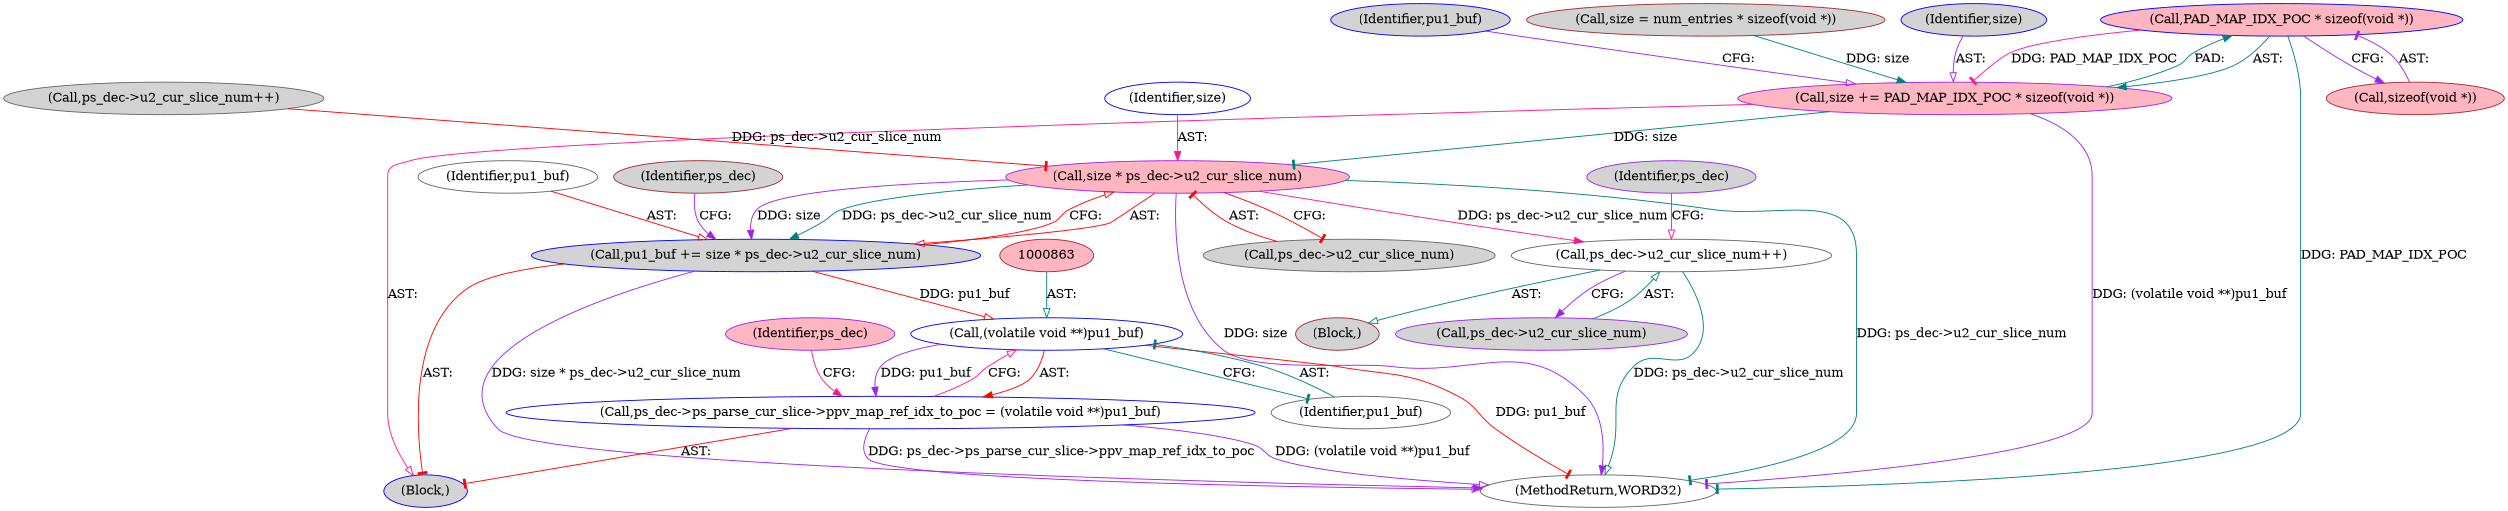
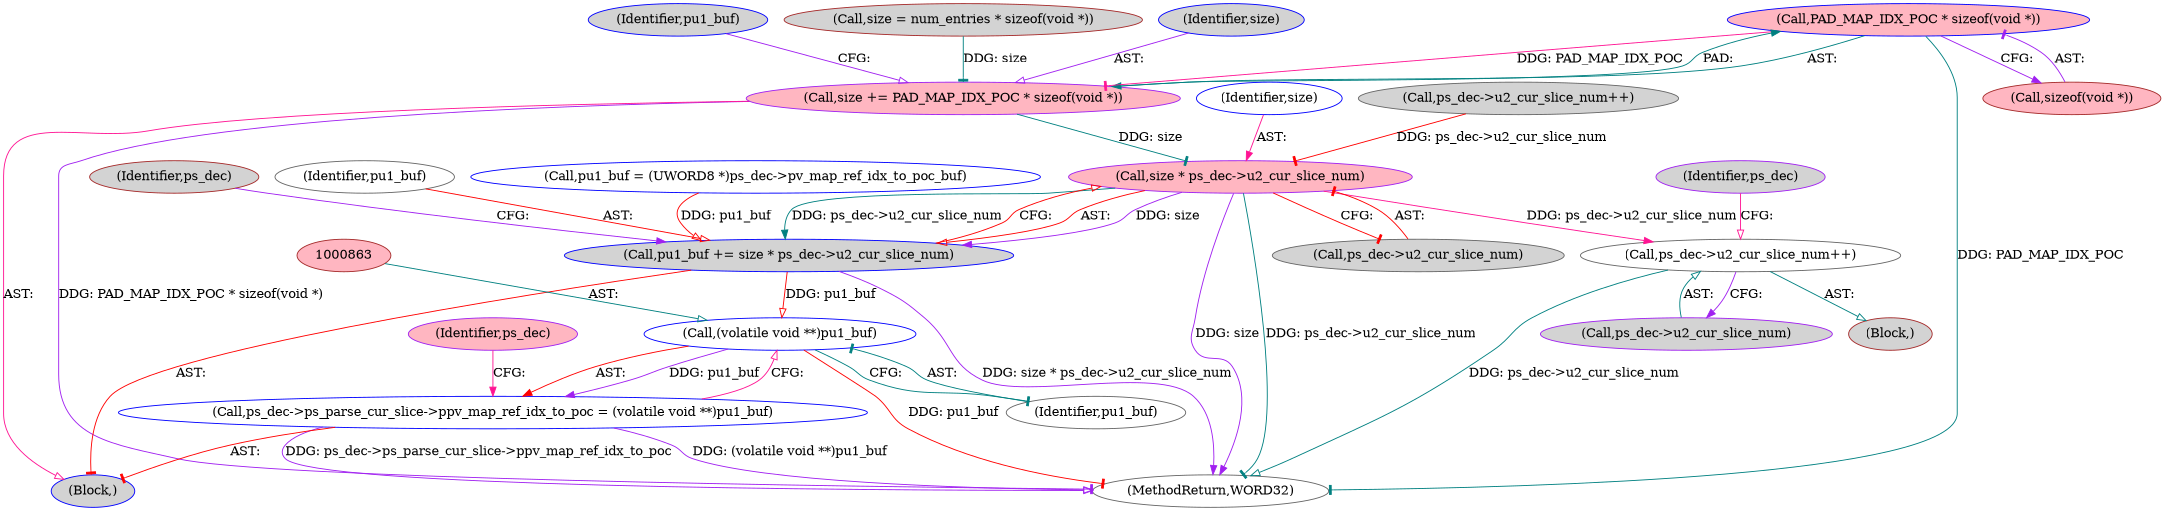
(1826, 58) -> (963, 57)
none -> (756, 177)
(2190, 295) -> (191, 295)
